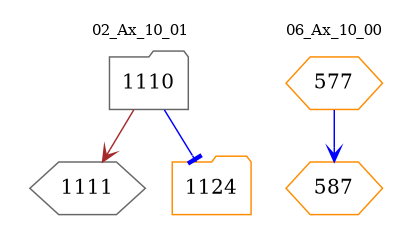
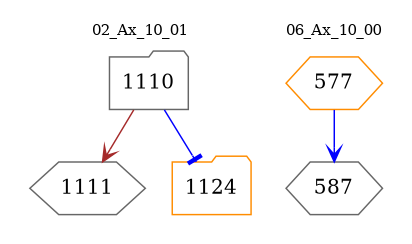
(334, 188) -> (334, 188)
